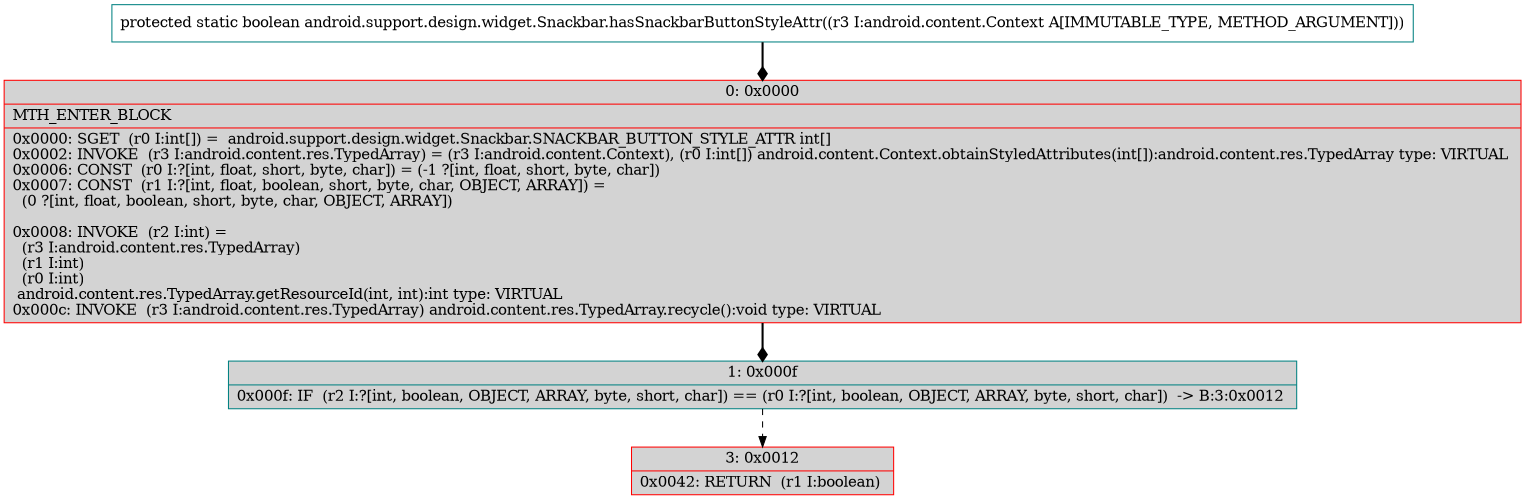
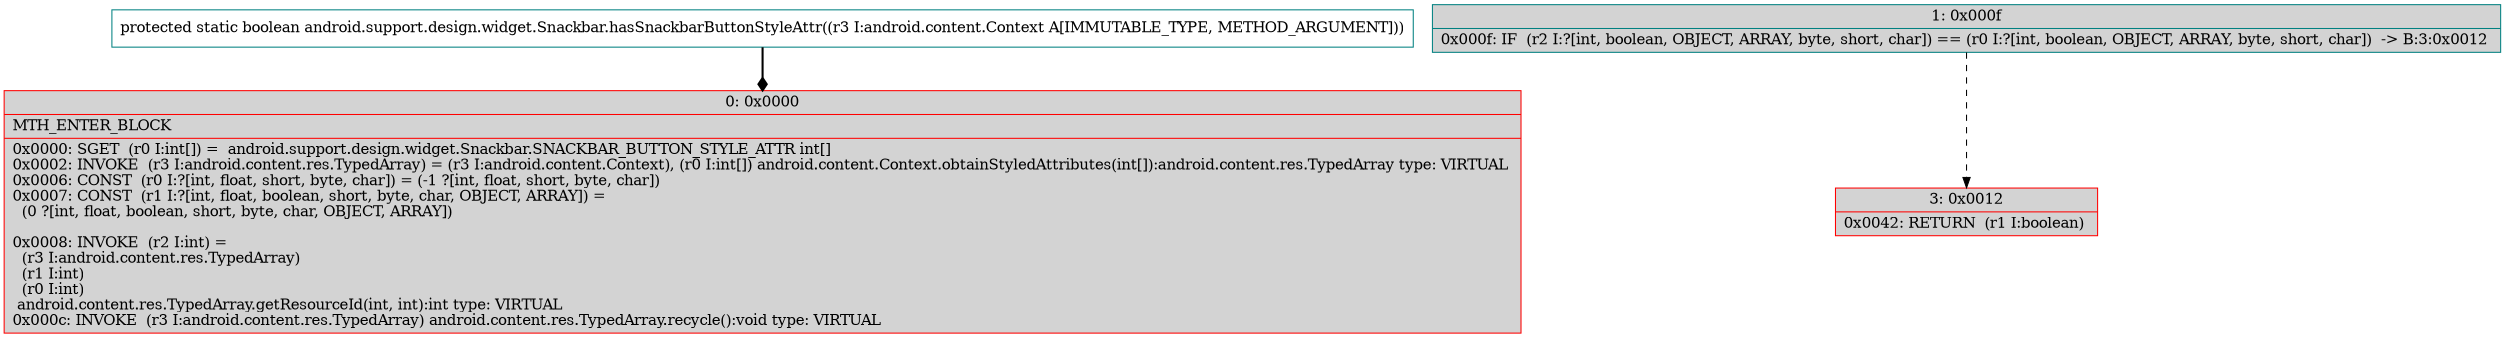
(763, 336) -> none
